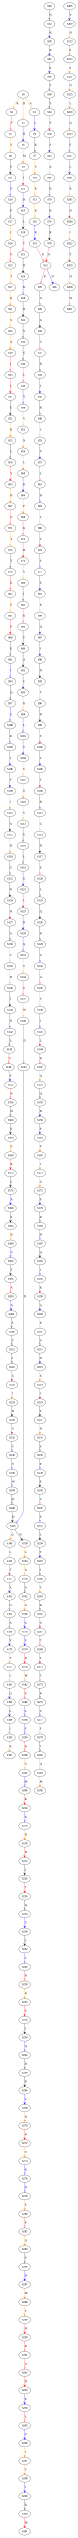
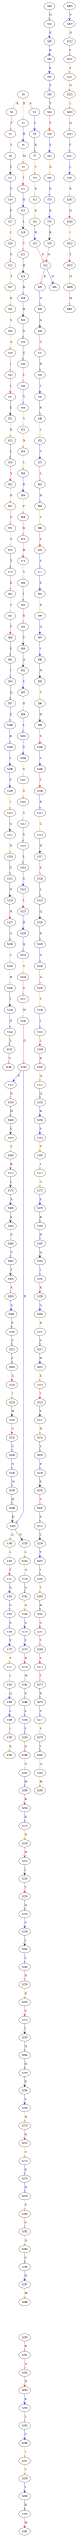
(9, 1075) -> (18, 1075)
(25, 2320) -> none
